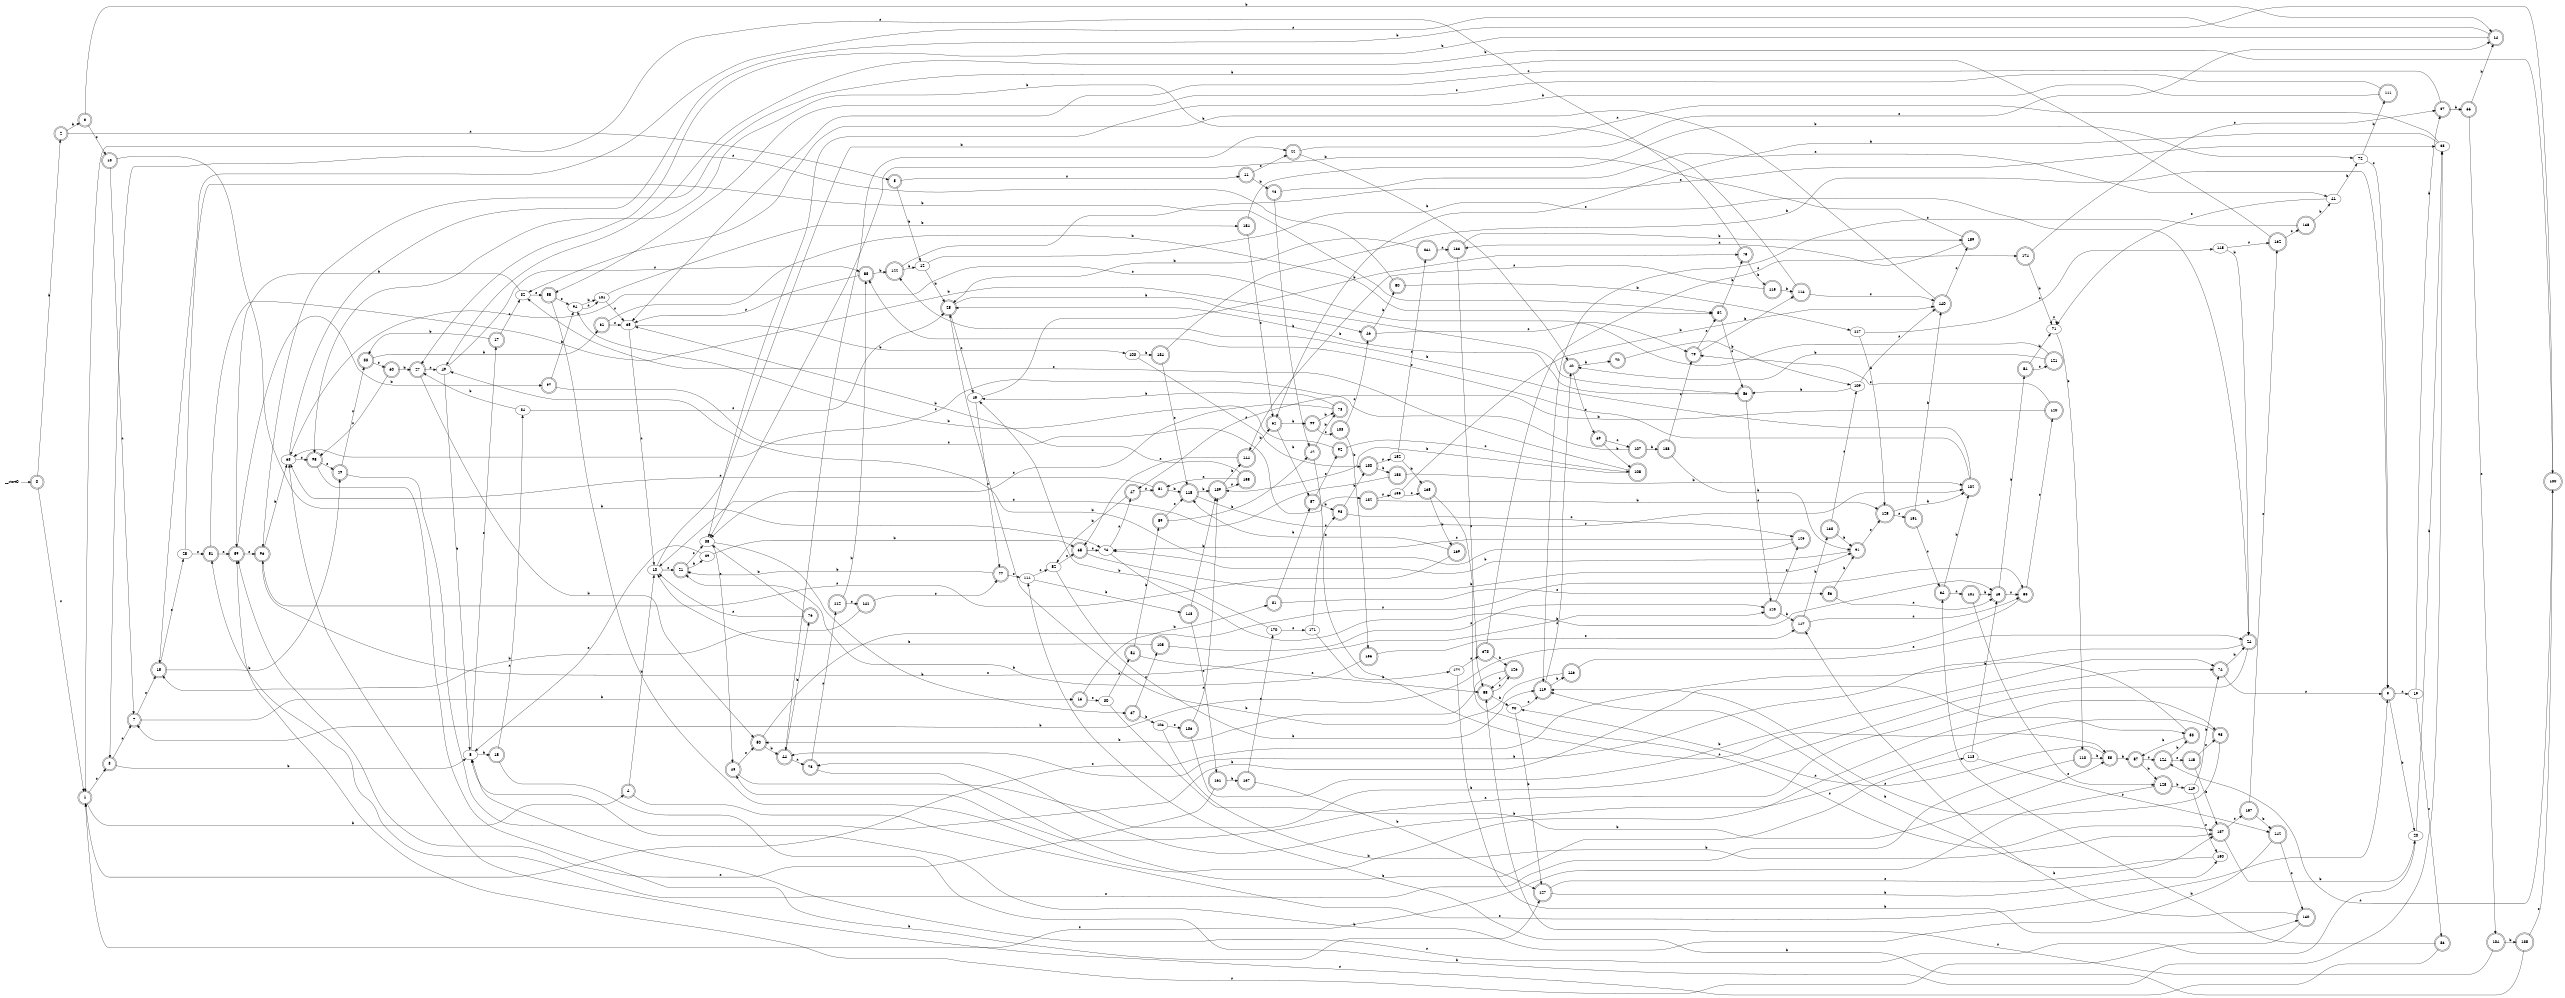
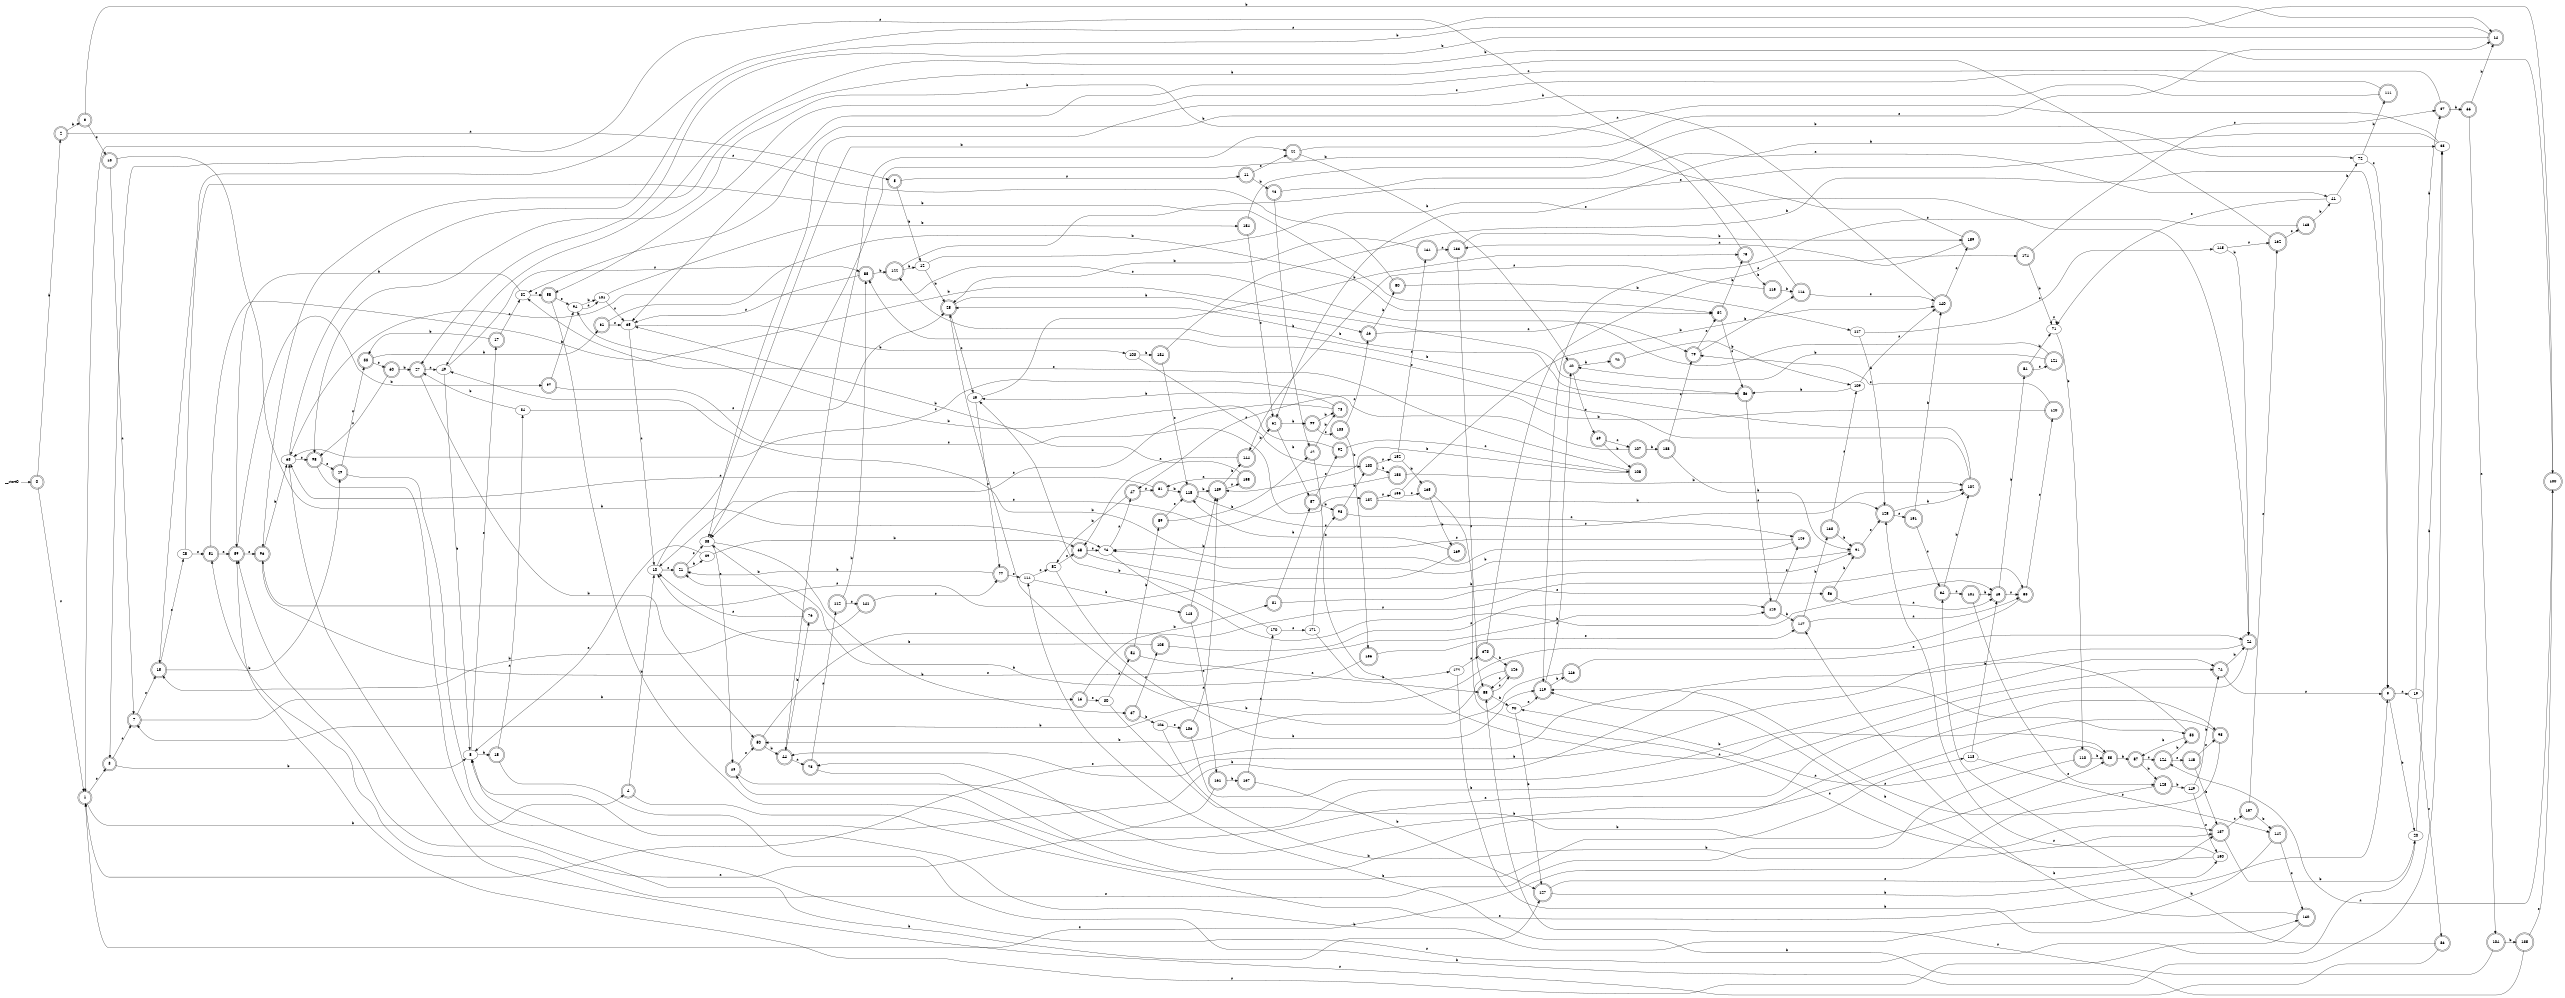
(1427, 250) -> (1427, 250)
none -> (1963, 785)
